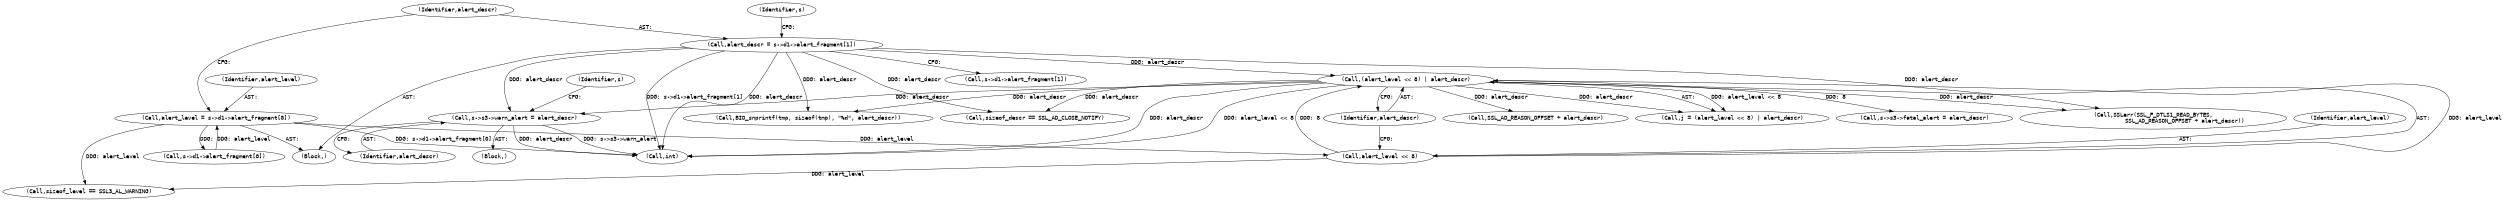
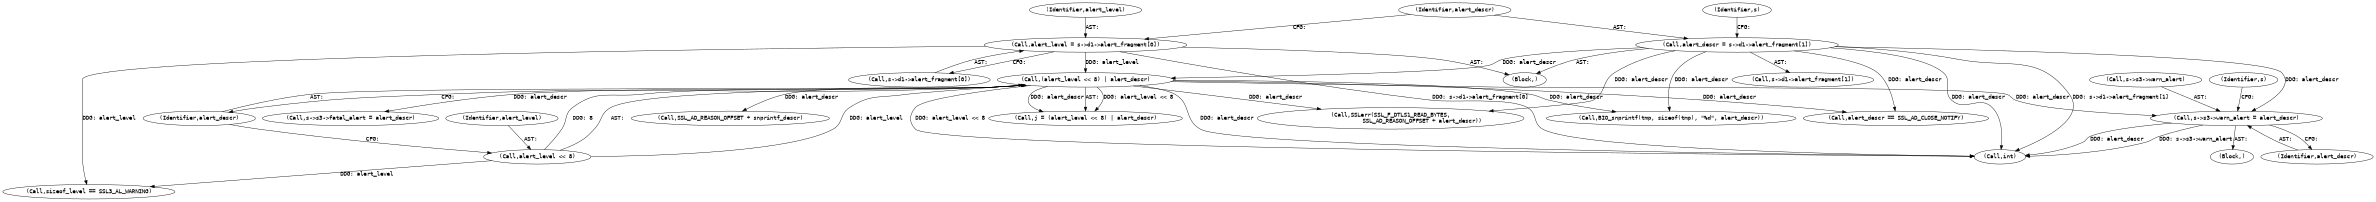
(936, 62) -> (1782, 62)
none -> (2146, 80)
(1836, 97) -> (540, 97)
(1035, 118) -> (1896, 118)
(1536, 118) -> (730, 118)
(209, 139) -> (1021, 62)
(244, 139) -> (983, 62)
(809, 141) -> (1086, 60)
